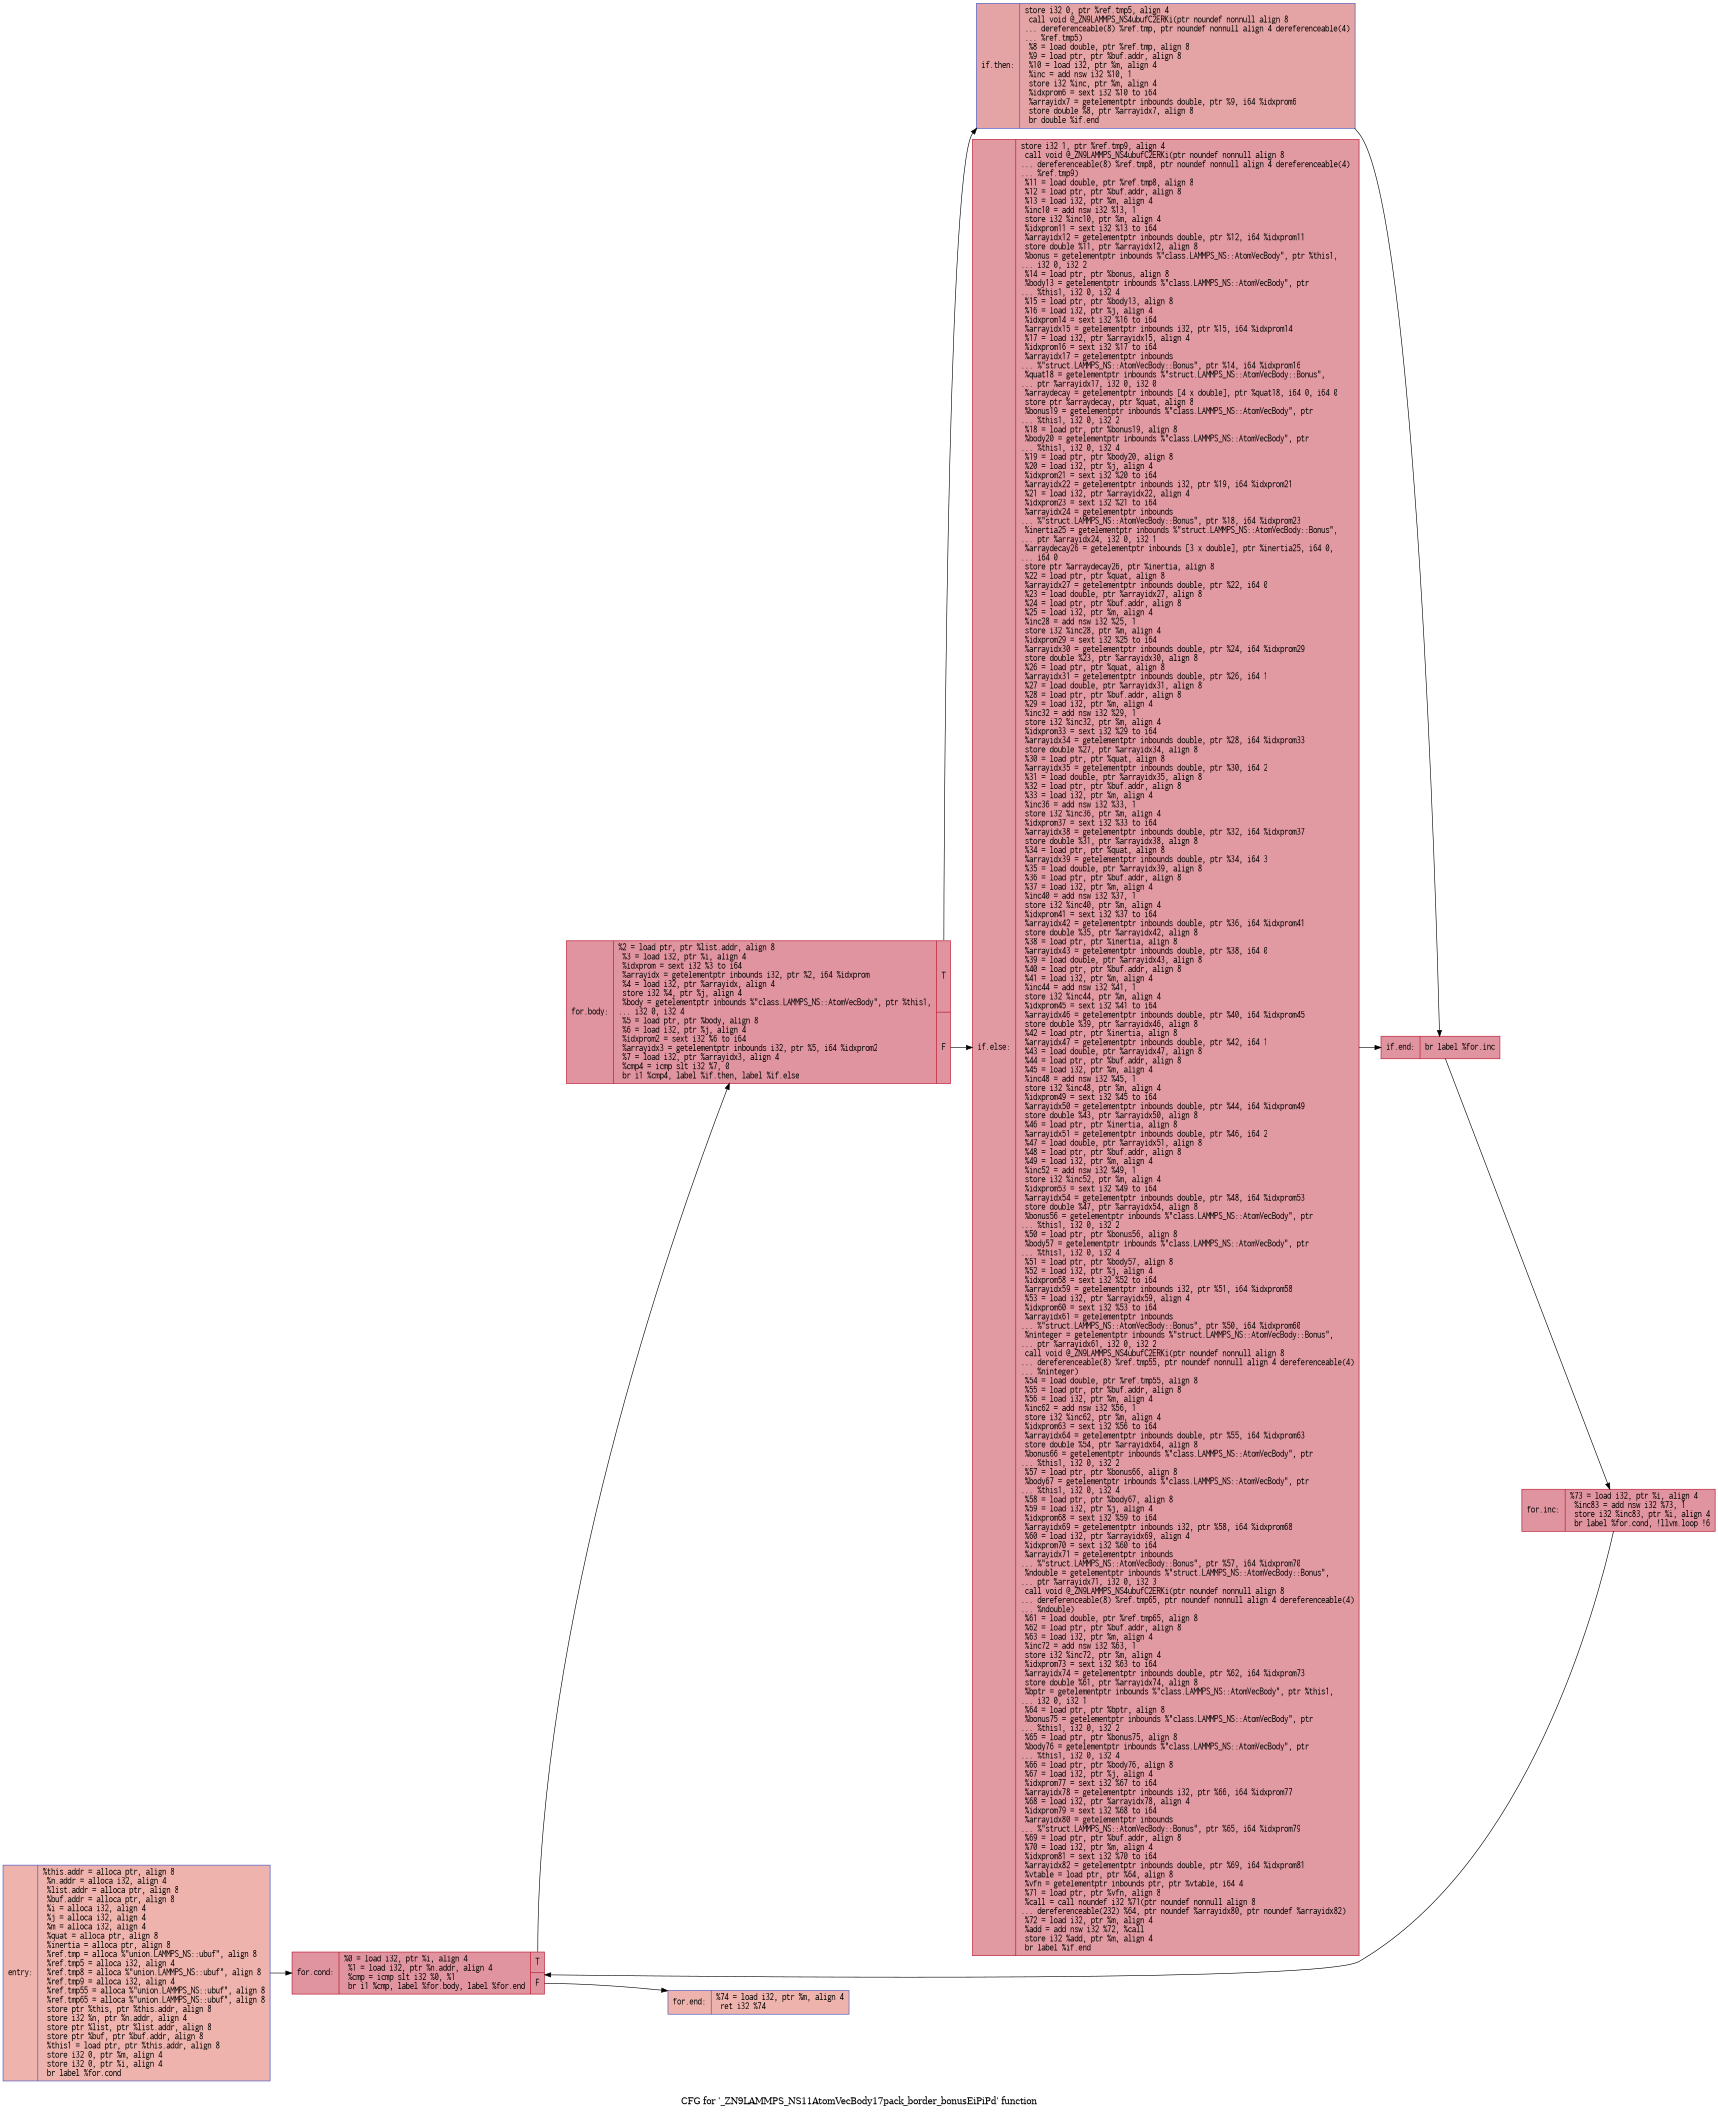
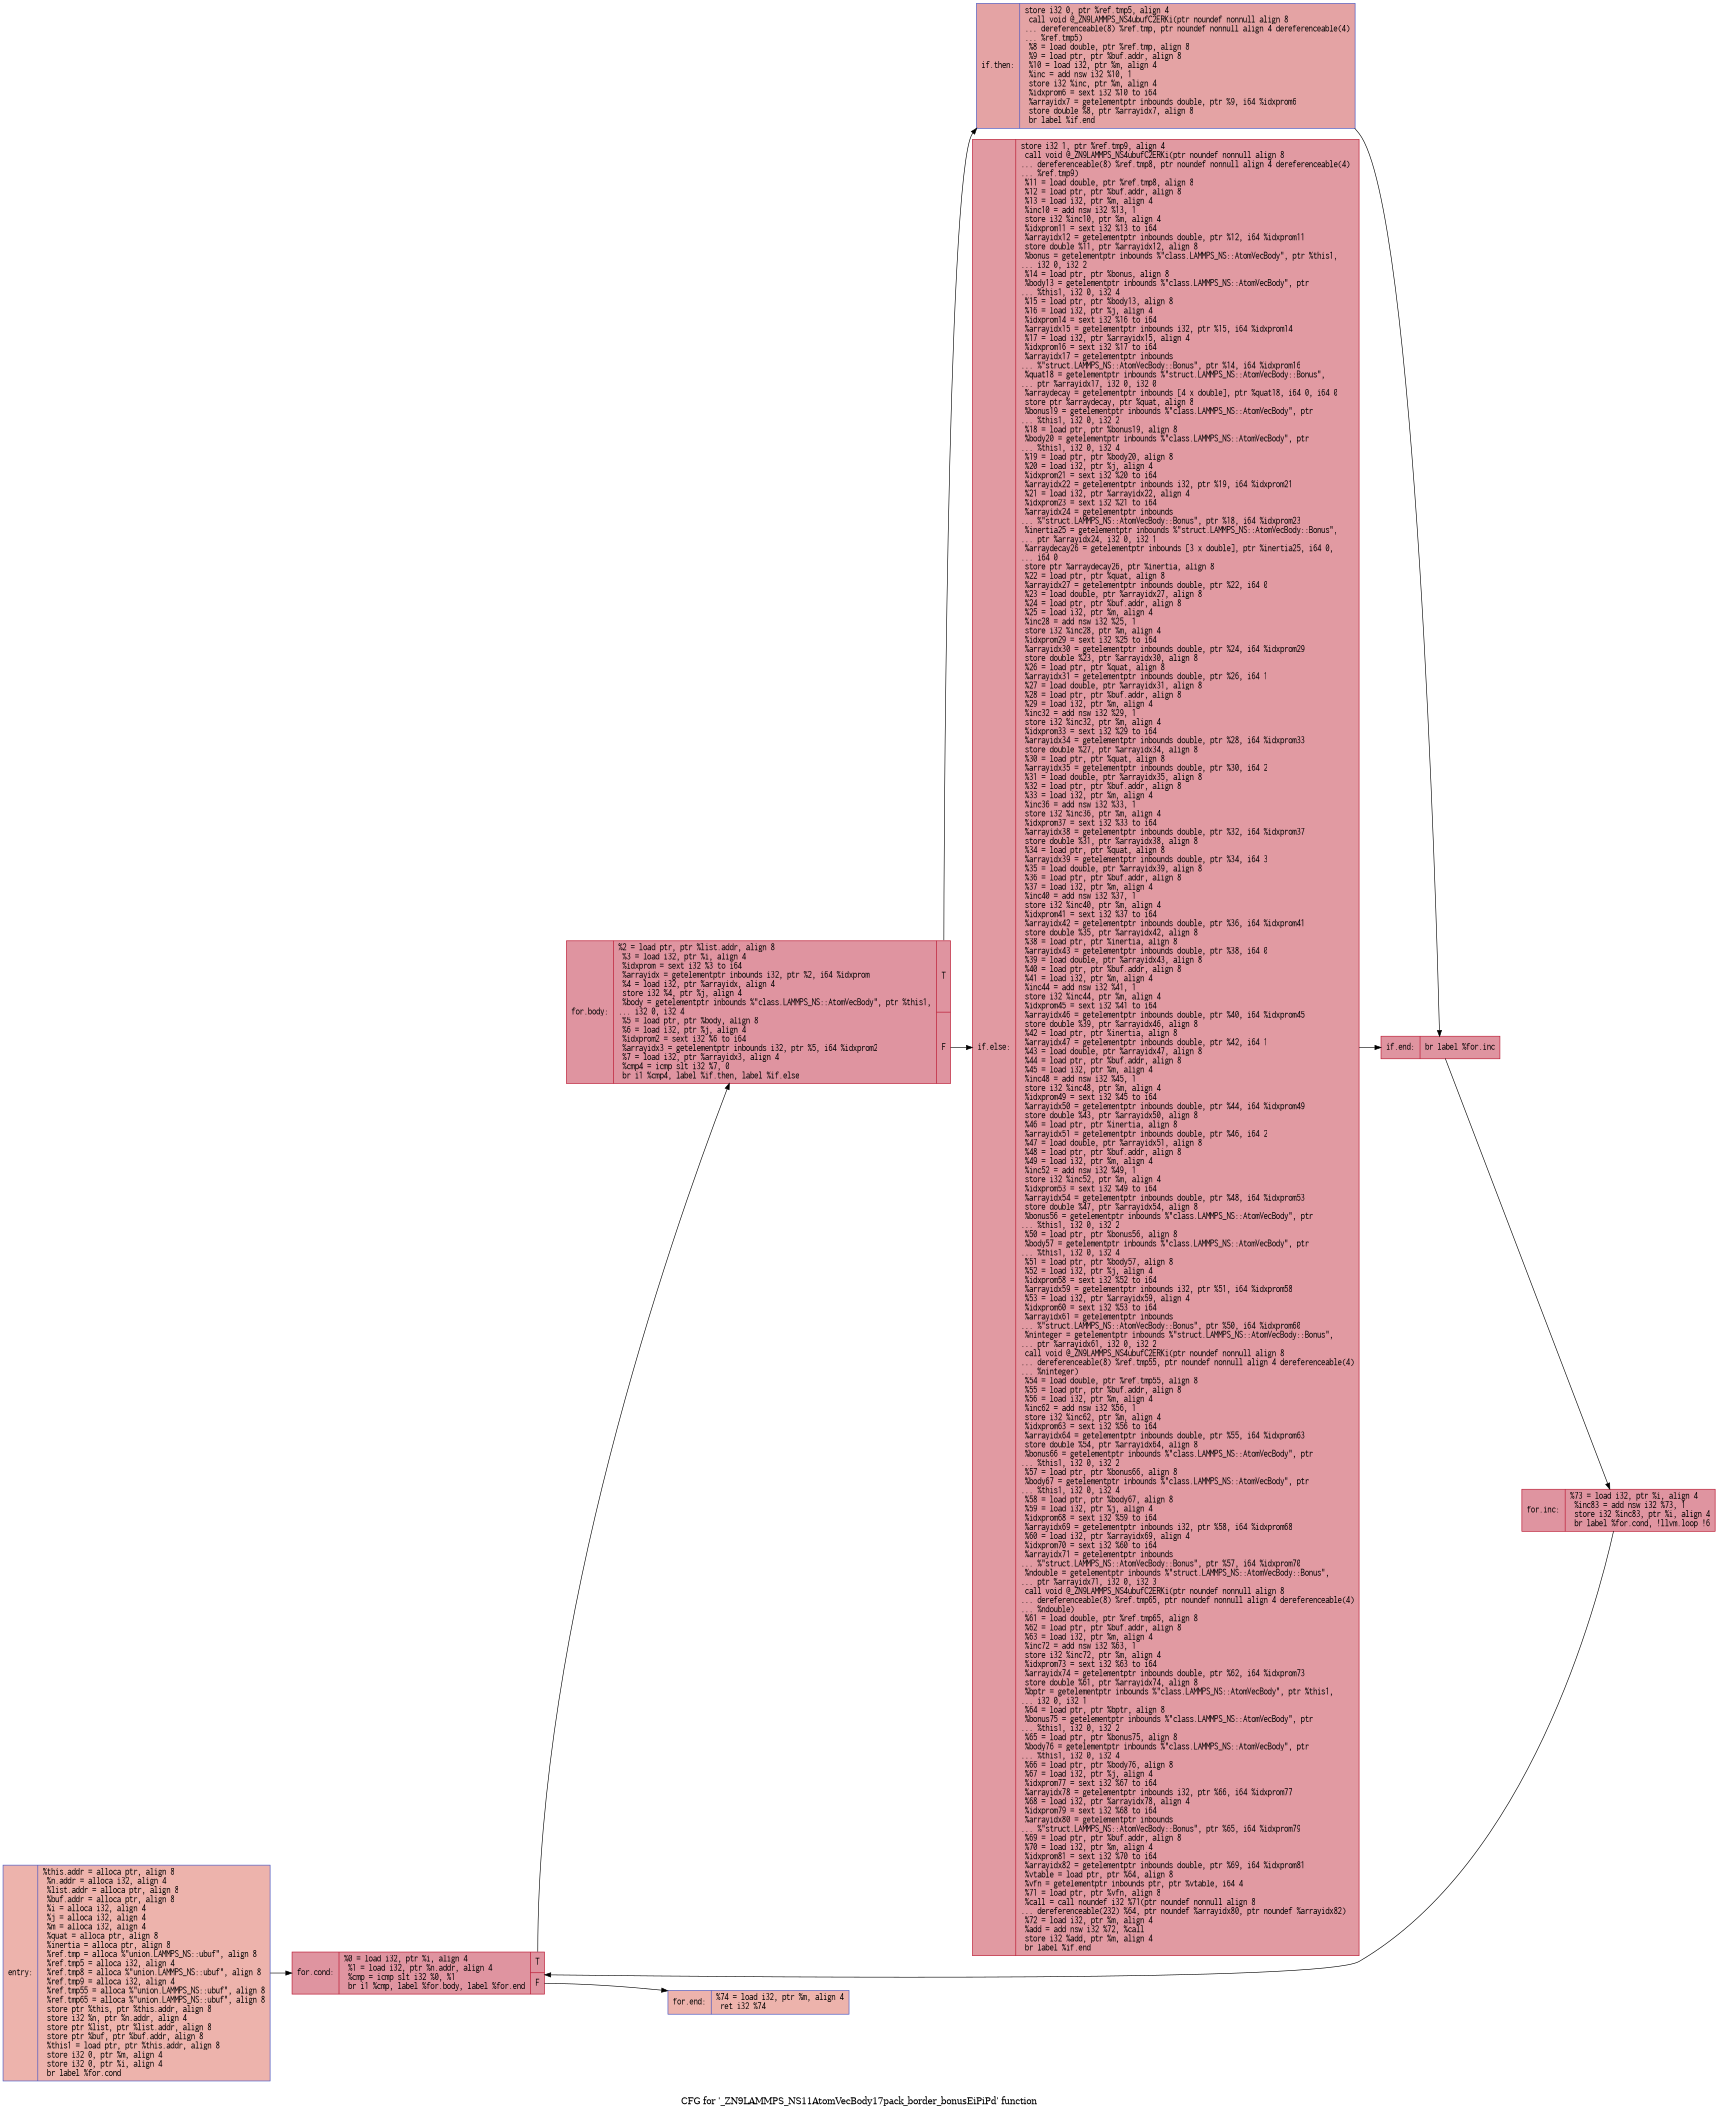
(1062, 120) -> (1060, 120)
